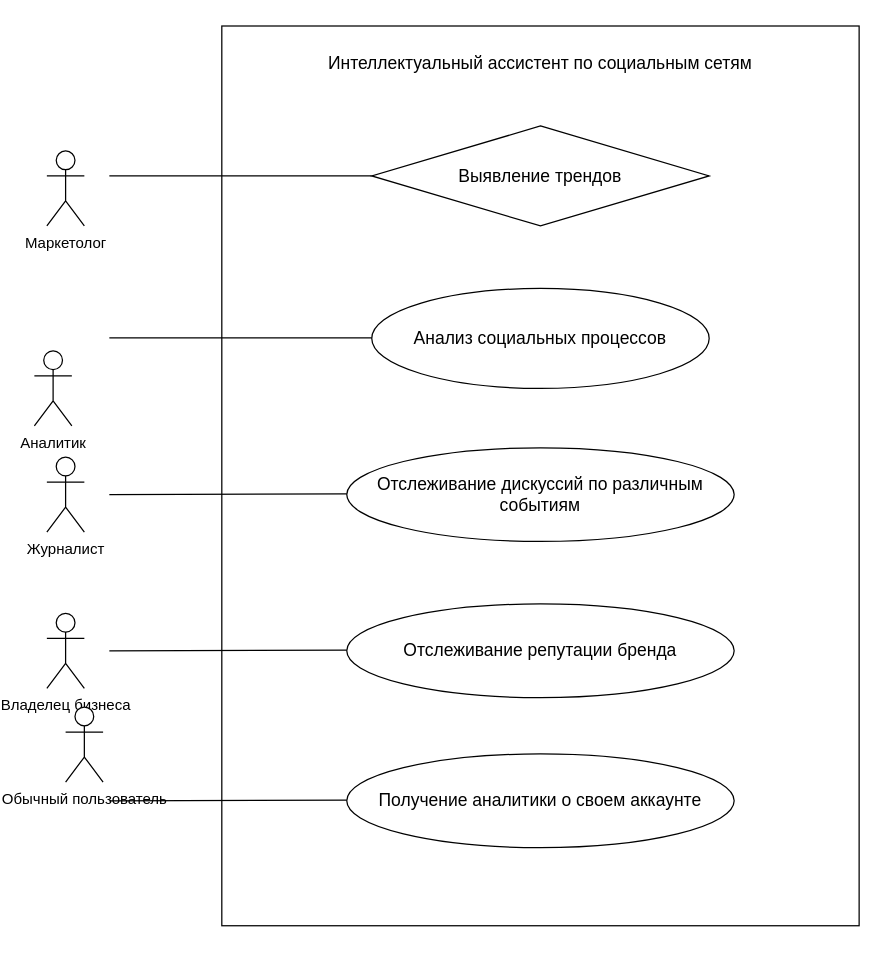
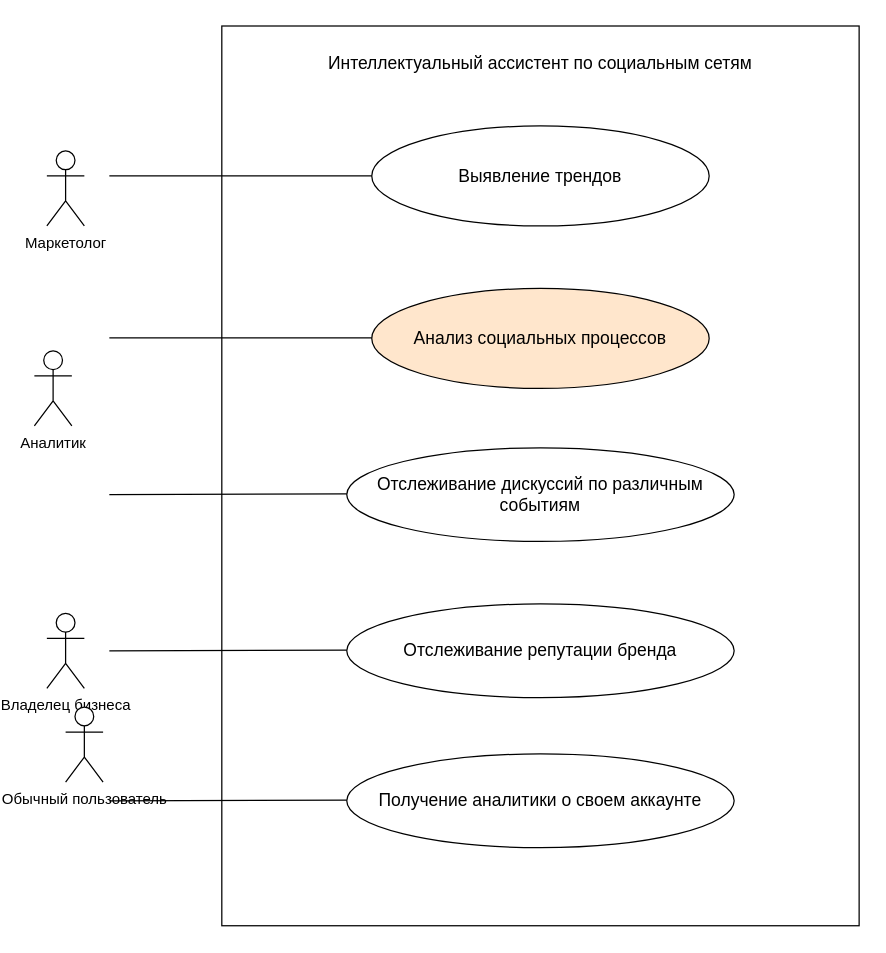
(541, 176) -> (541, 176)
(541, 338) -> (541, 338)
(66, 494) -> none
